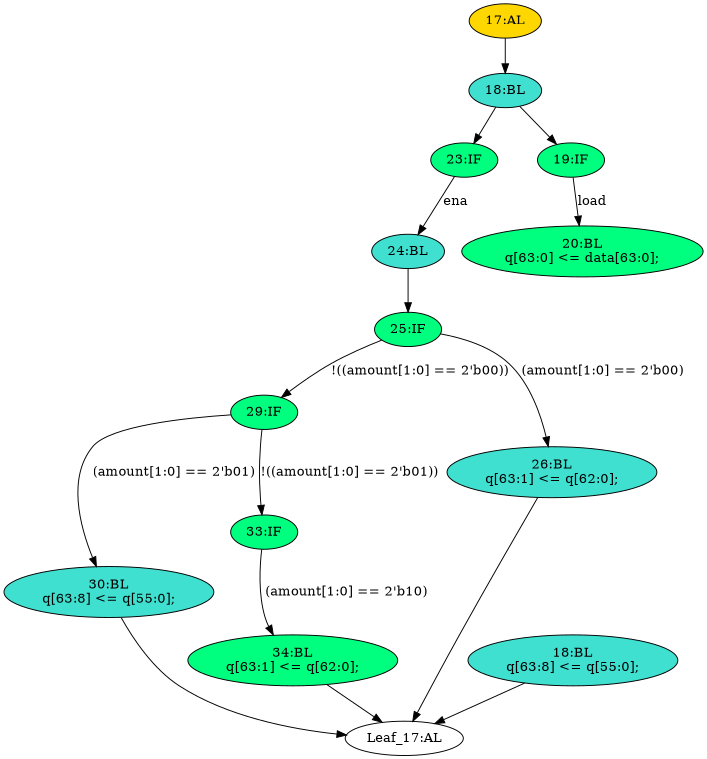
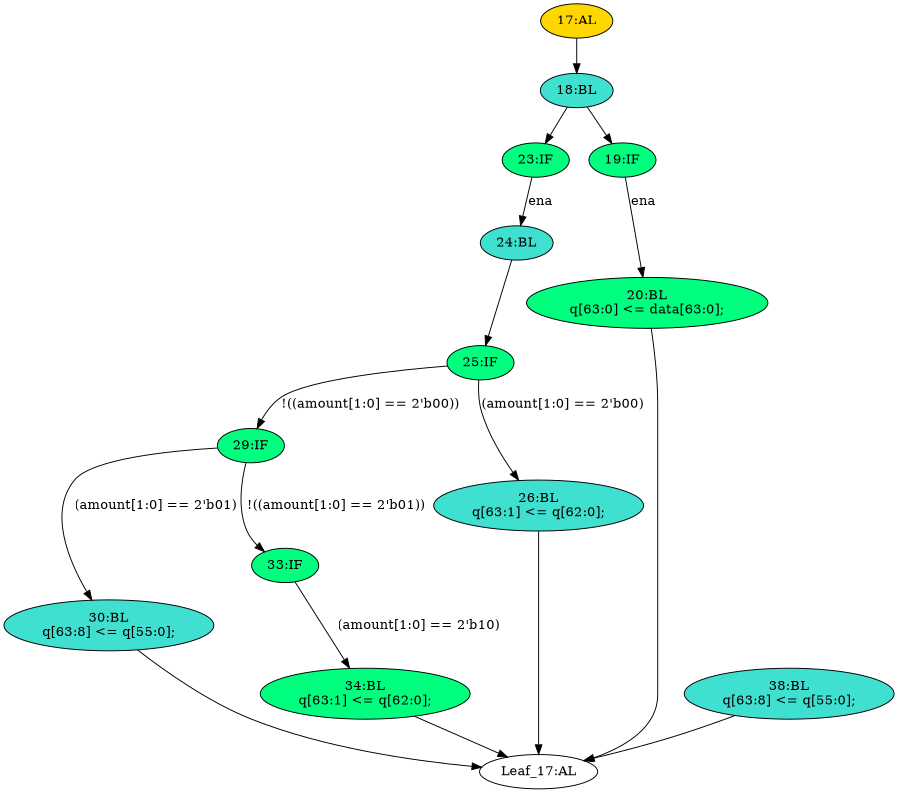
(592, 202) -> (643, 202)
none -> (658, 559)
(573, 660) -> (789, 694)
